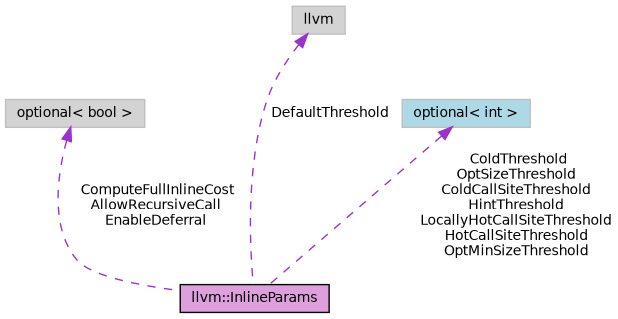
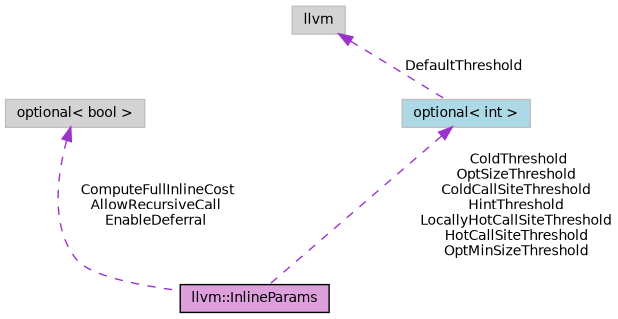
(254, 160) -> (399, 71)
